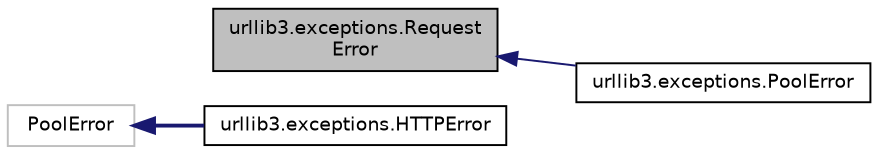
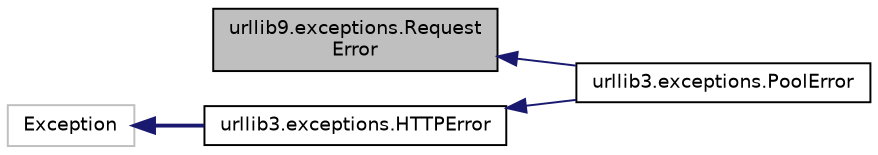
(355, 40) -> (355, 40)
none -> (551, 103)
(71, 126) -> (71, 126)
